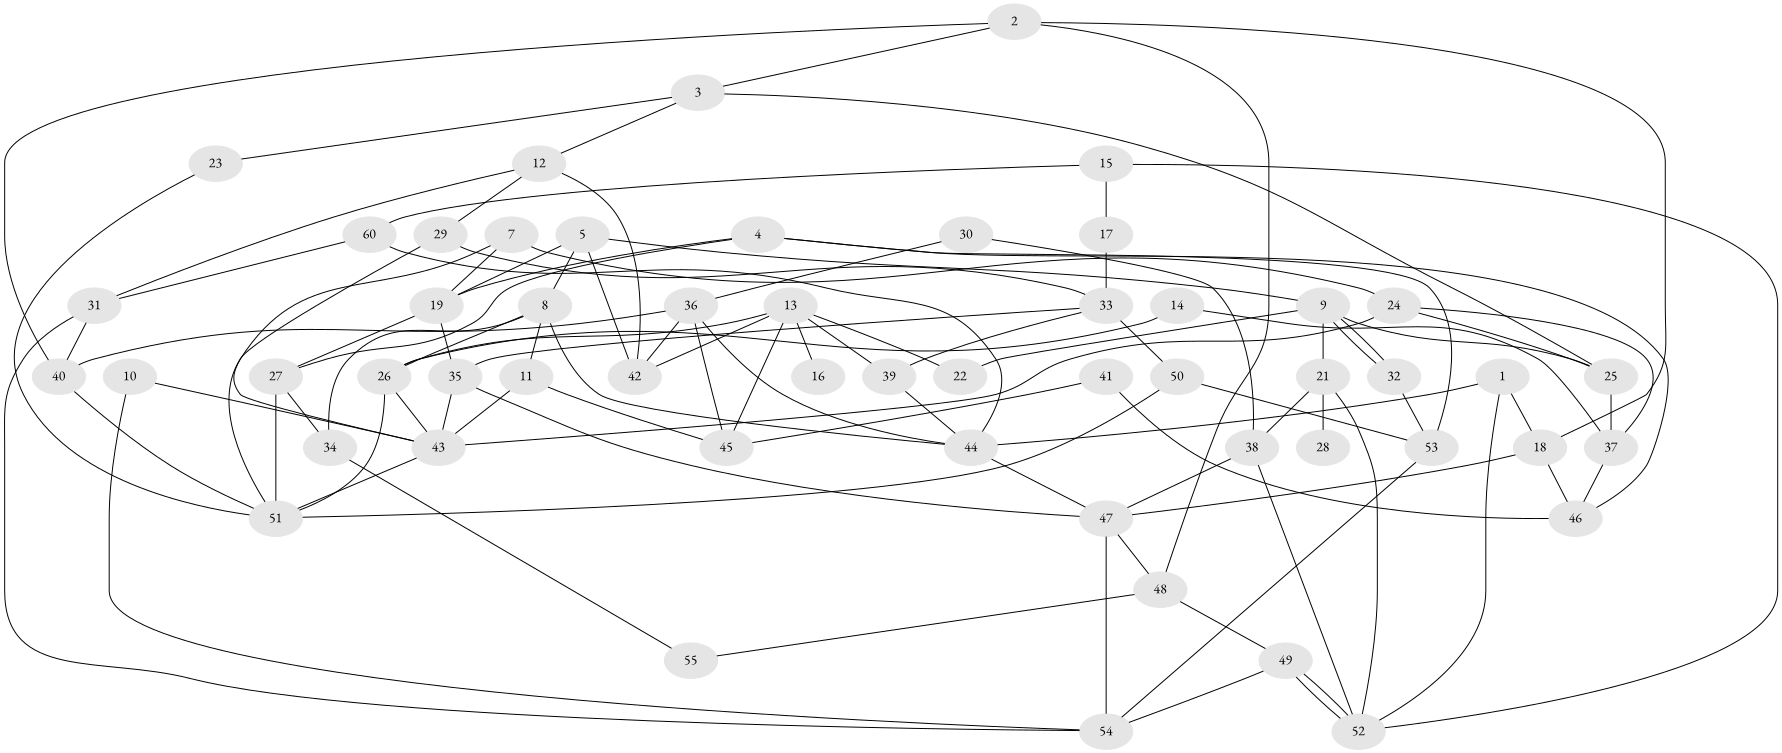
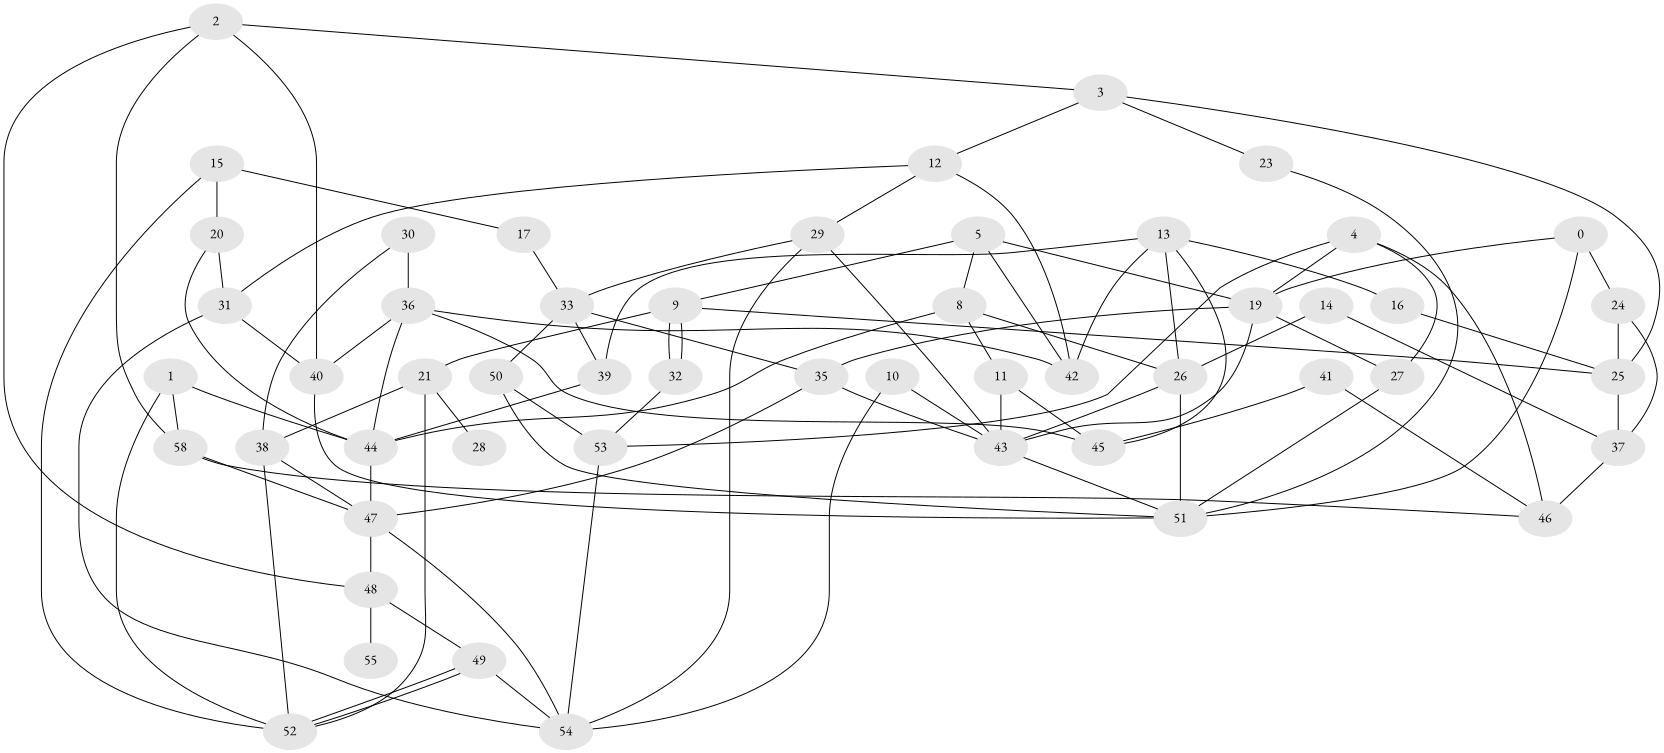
(370, 235) -> (217, 235)
(512, 235) -> (1581, 235)
none -> (1508, 341)
(960, 377) -> none
(948, 402) -> (1163, 420)
(330, 448) -> none
(1540, 448) -> (180, 448)
none -> (730, 525)
